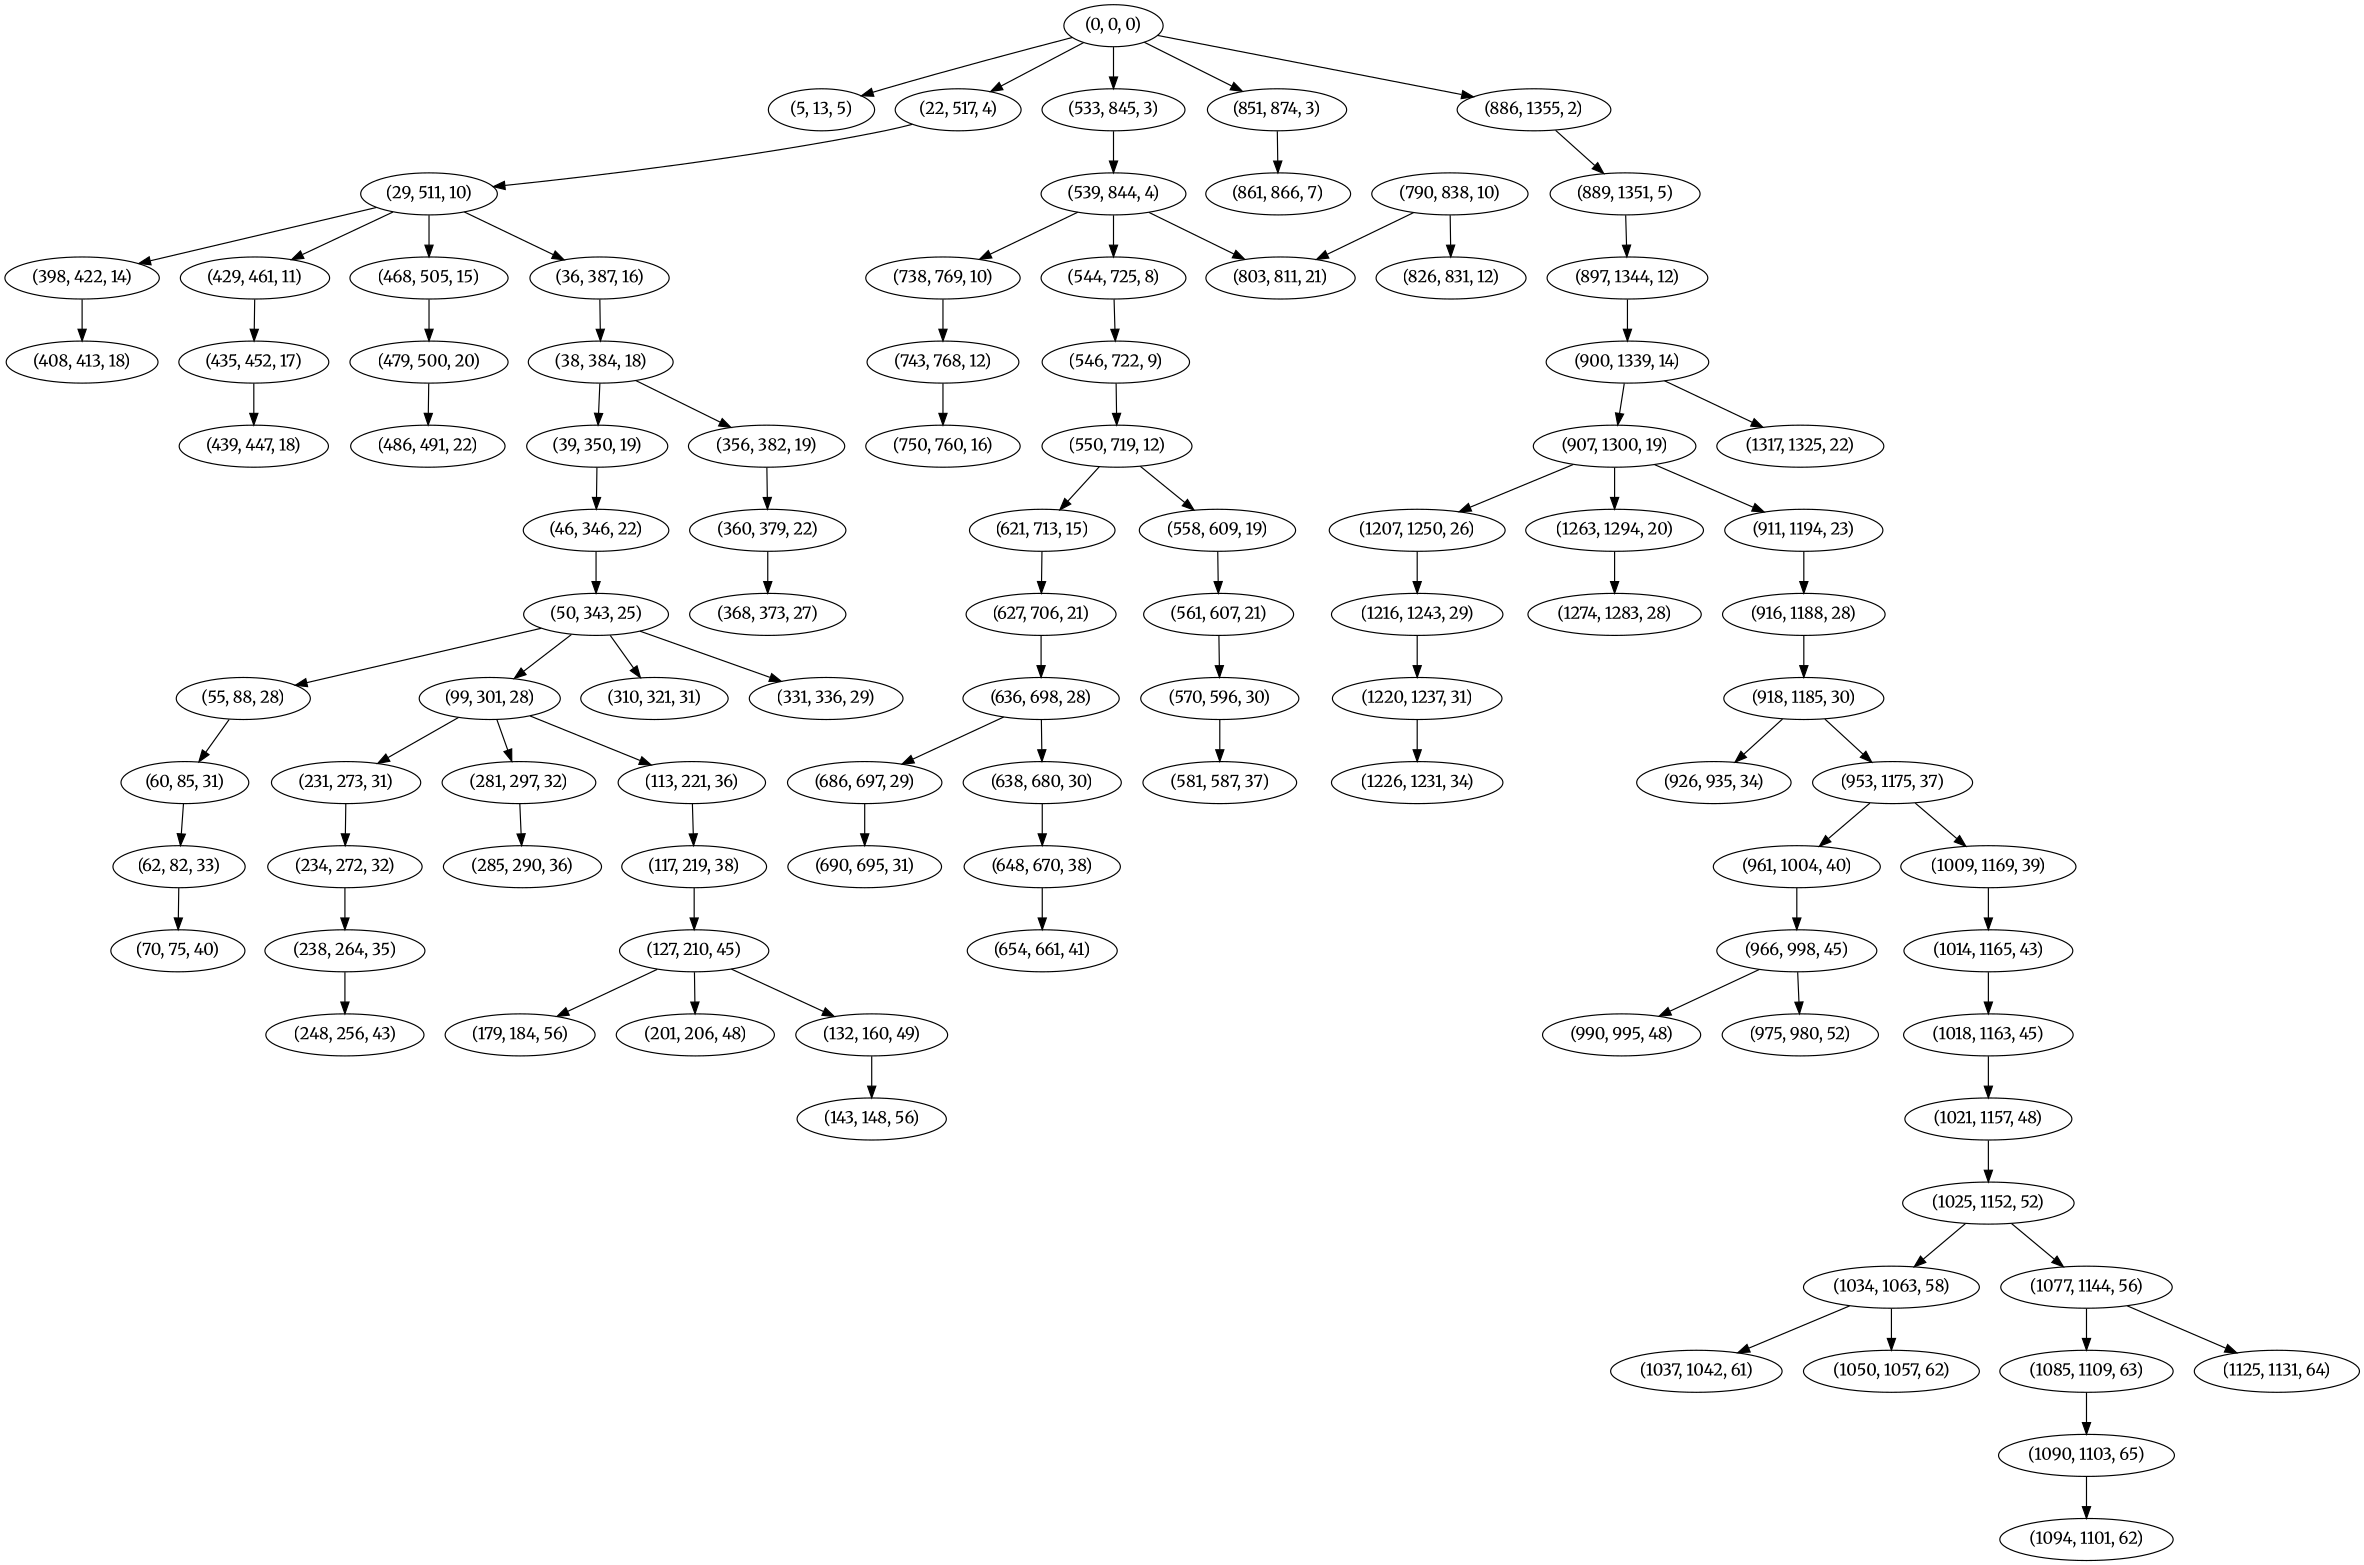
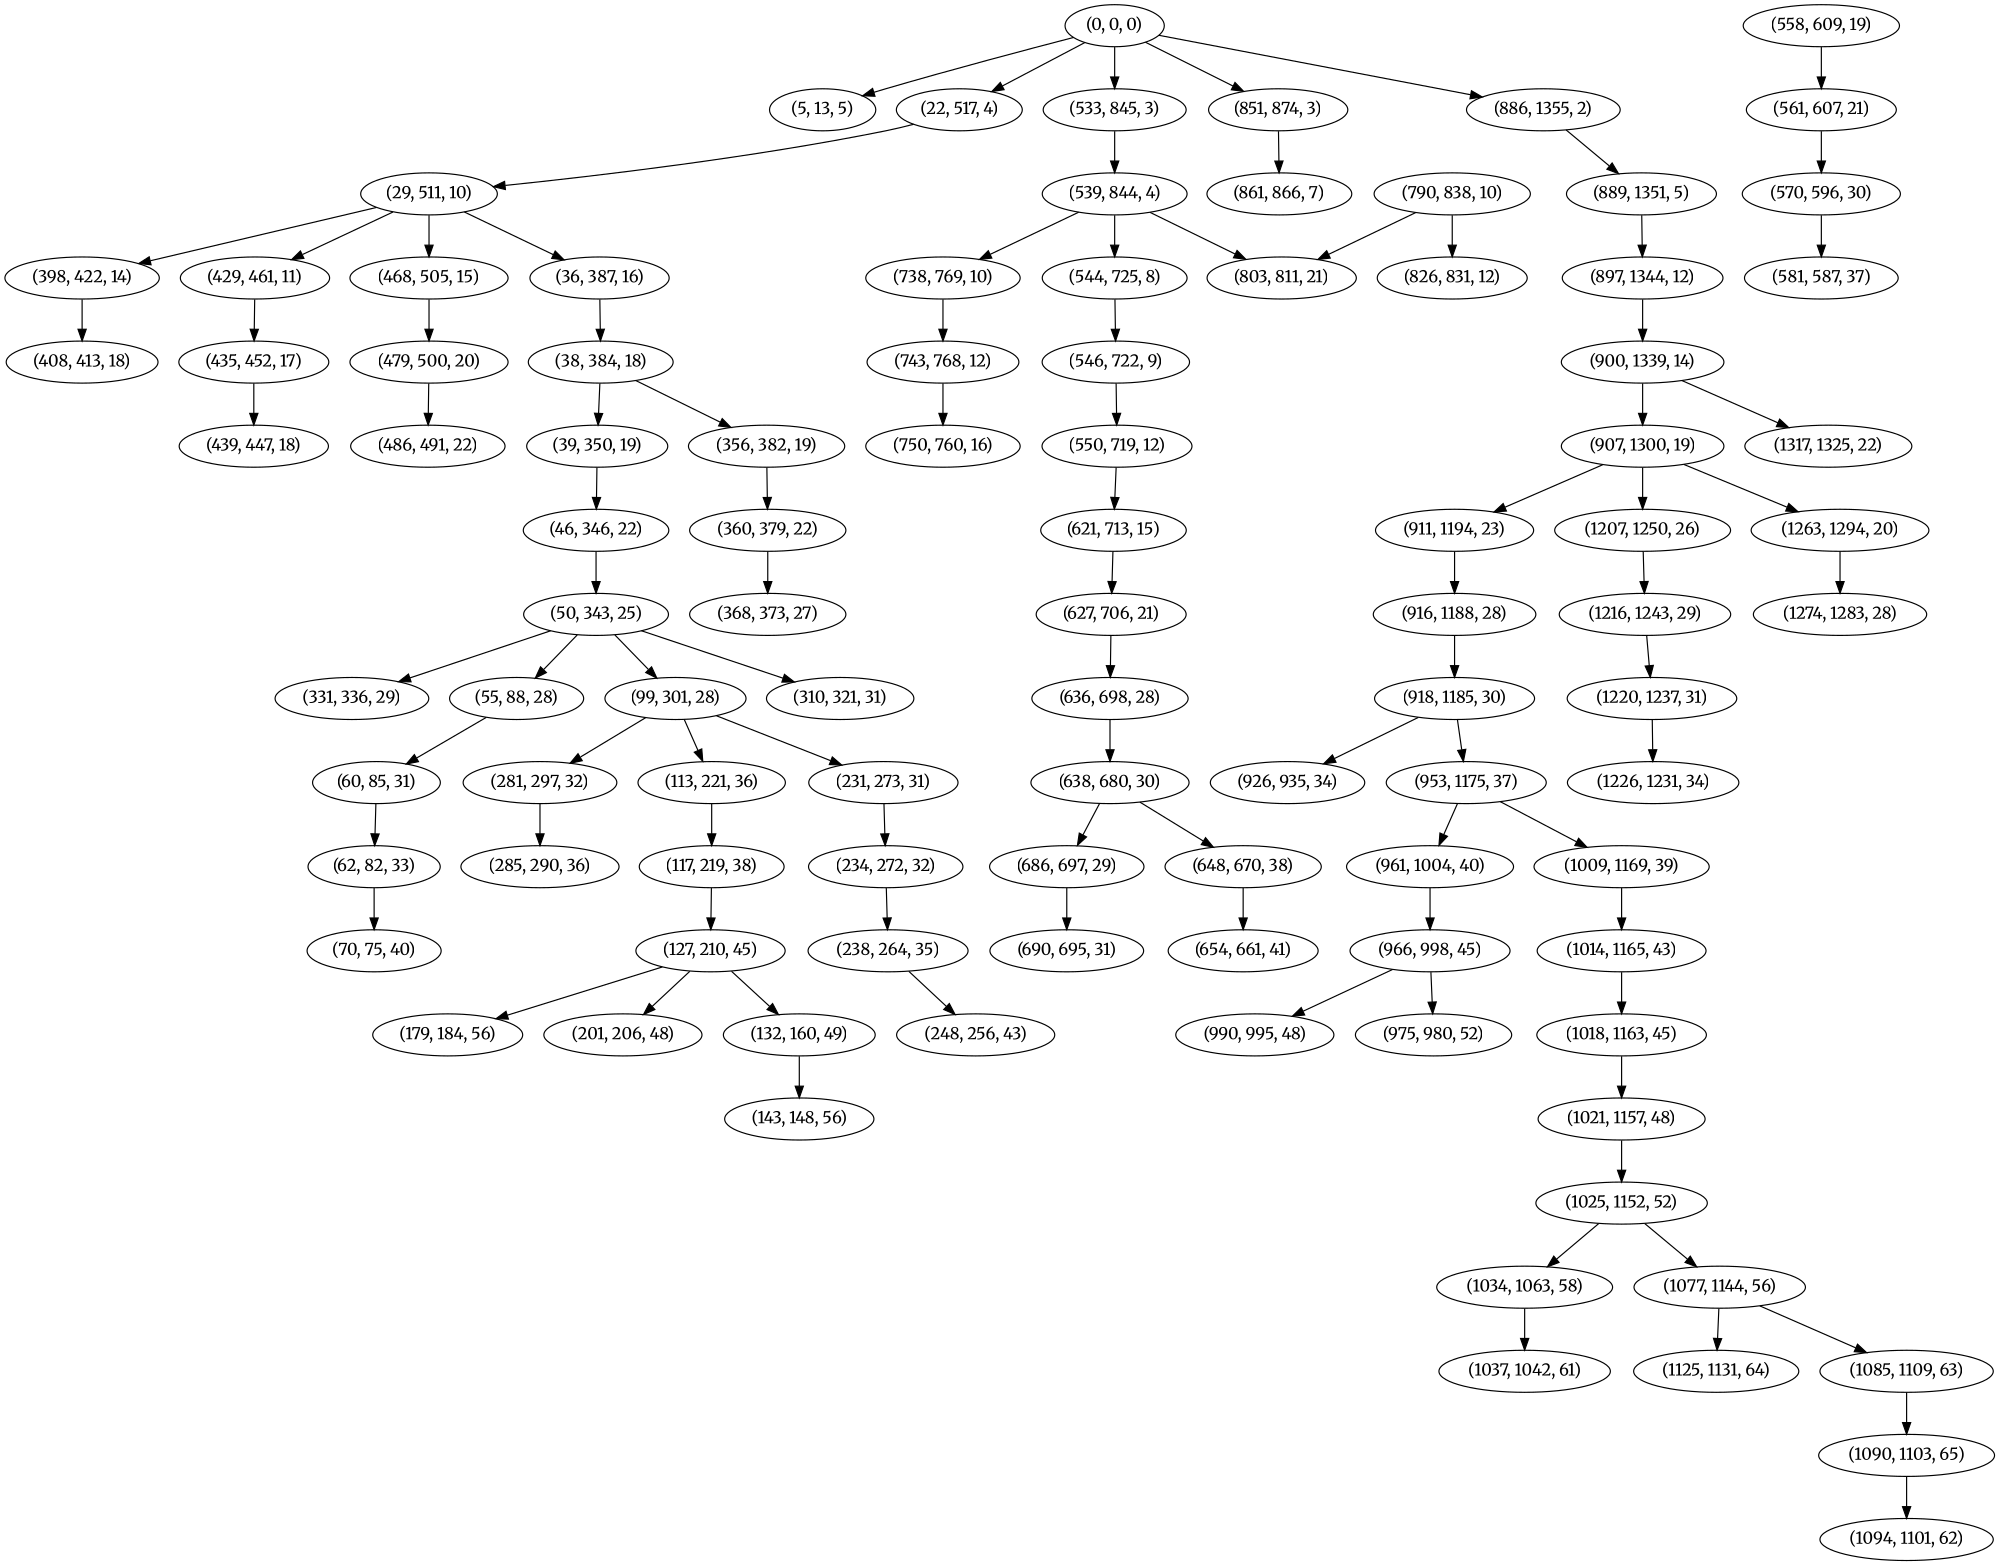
(1163, 484) -> none
(958, 738) -> (1091, 819)
(1891, 1371) -> none
